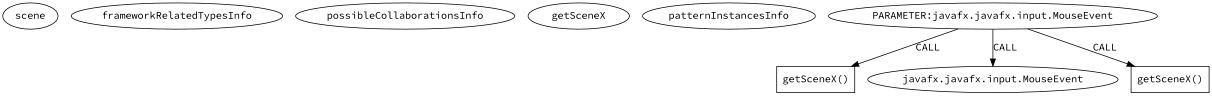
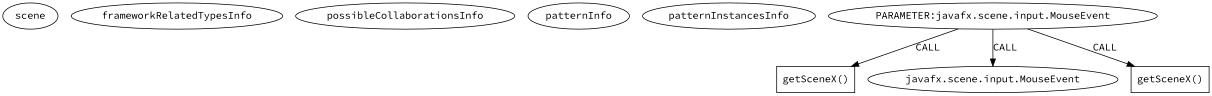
(579, 16) -> (579, 16)
(993, 16) -> (993, 16)
(993, 79) -> (993, 79)
